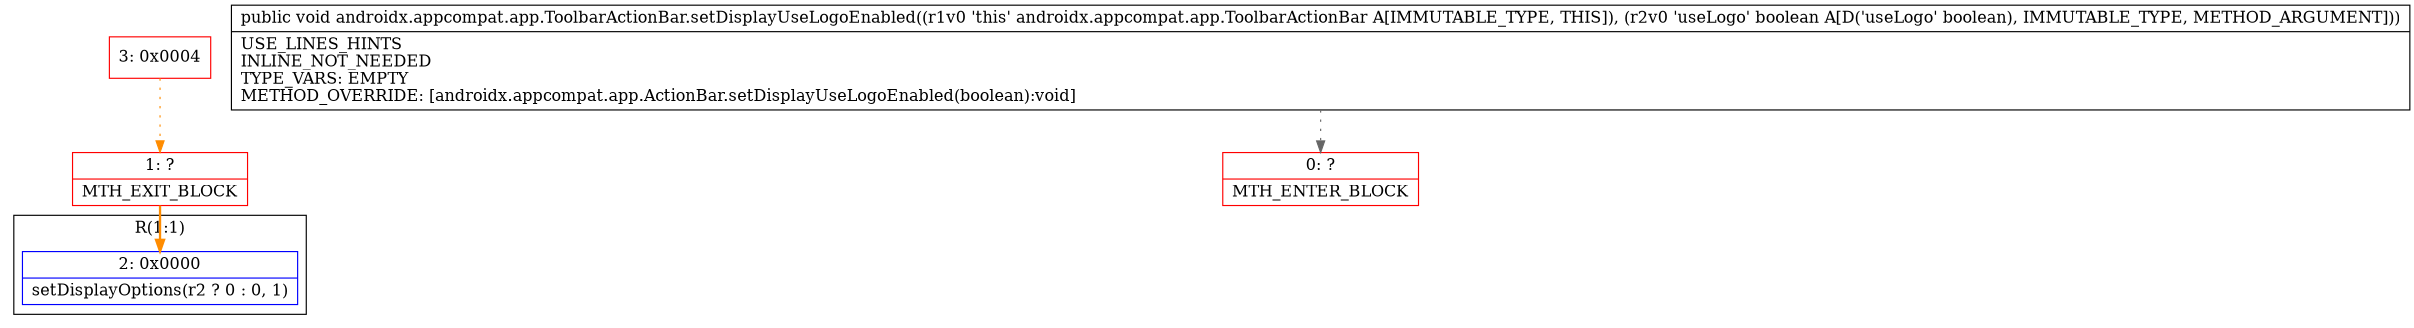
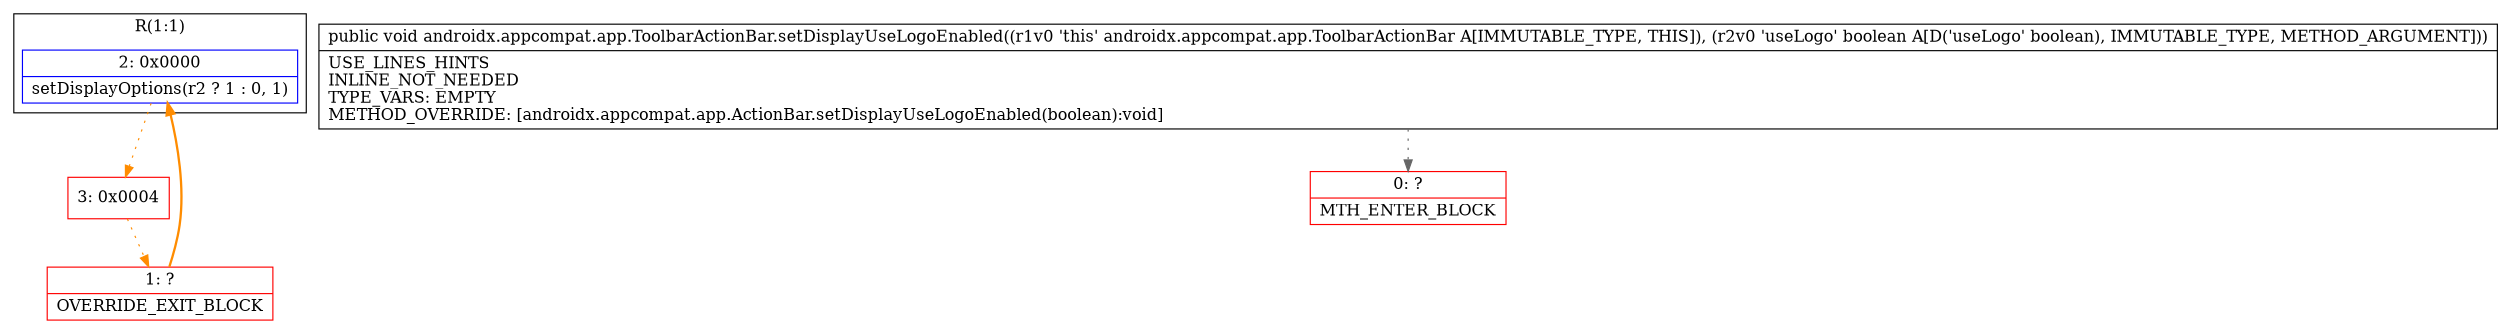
none -> (140, 135)
(160, 192) -> (160, 306)
(160, 291) -> (160, 89)
